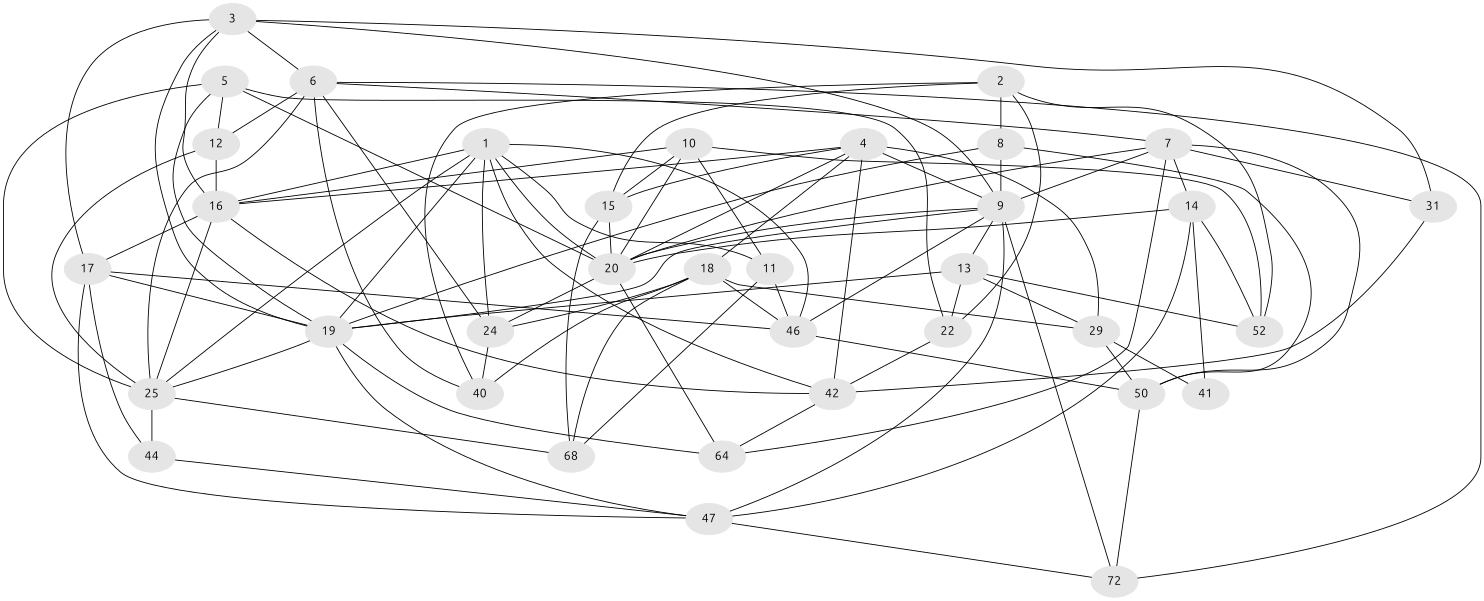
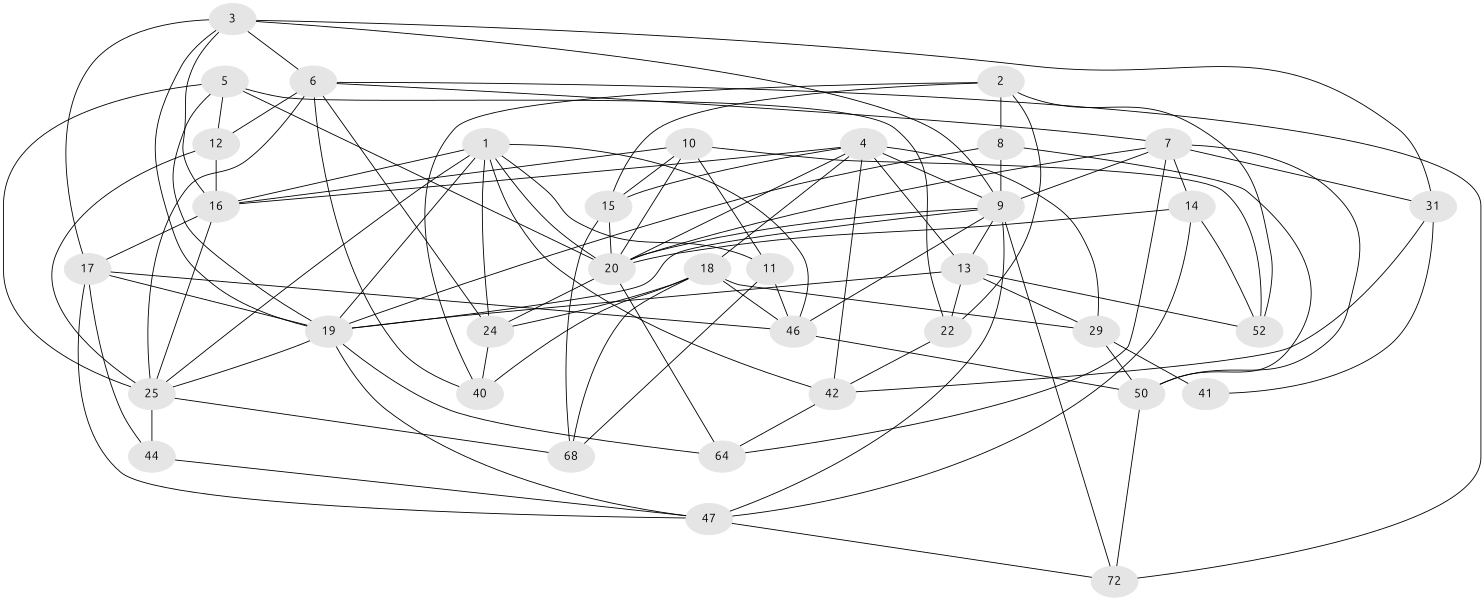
none -> (914, 207)
(1199, 300) -> (1375, 355)
(503, 360) -> none
